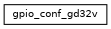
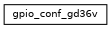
(56, 15) -> (56, 15)
